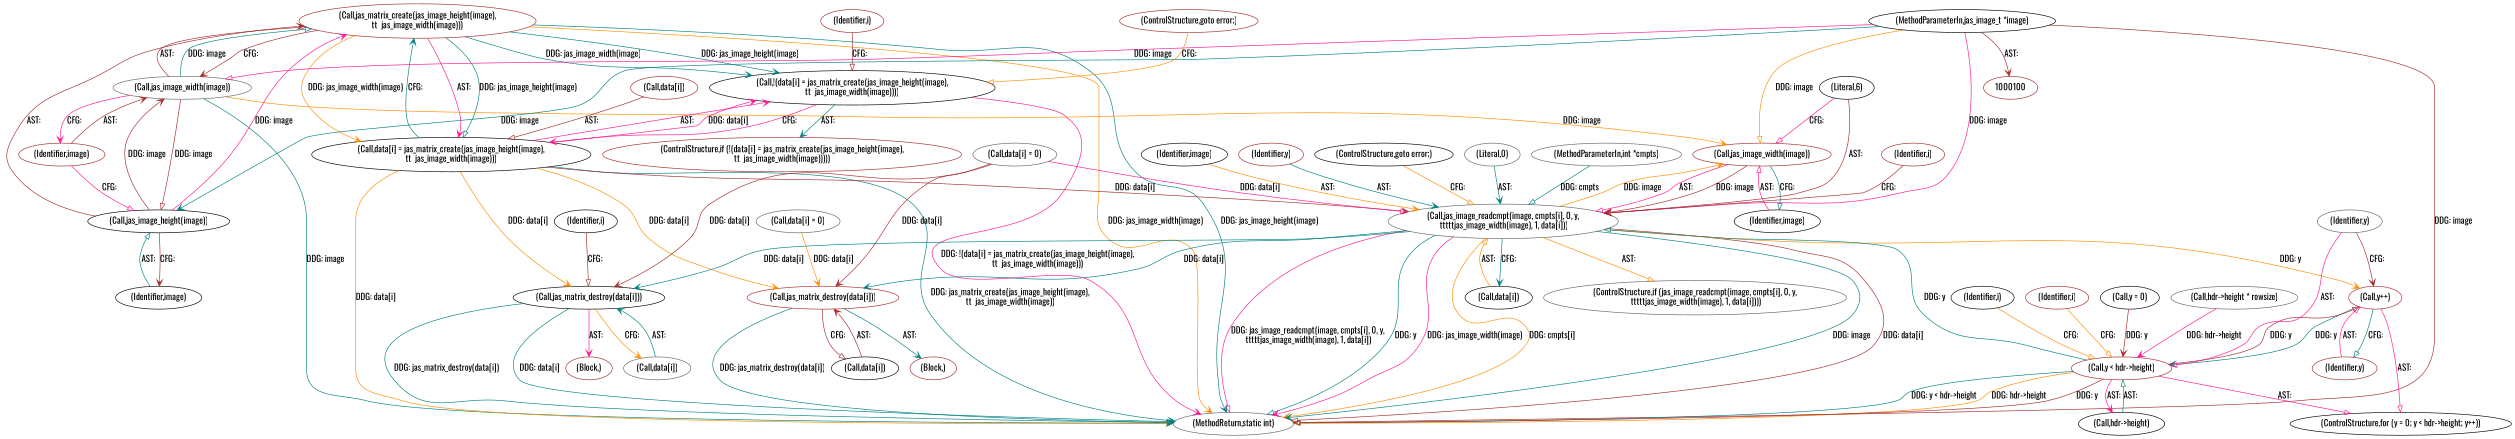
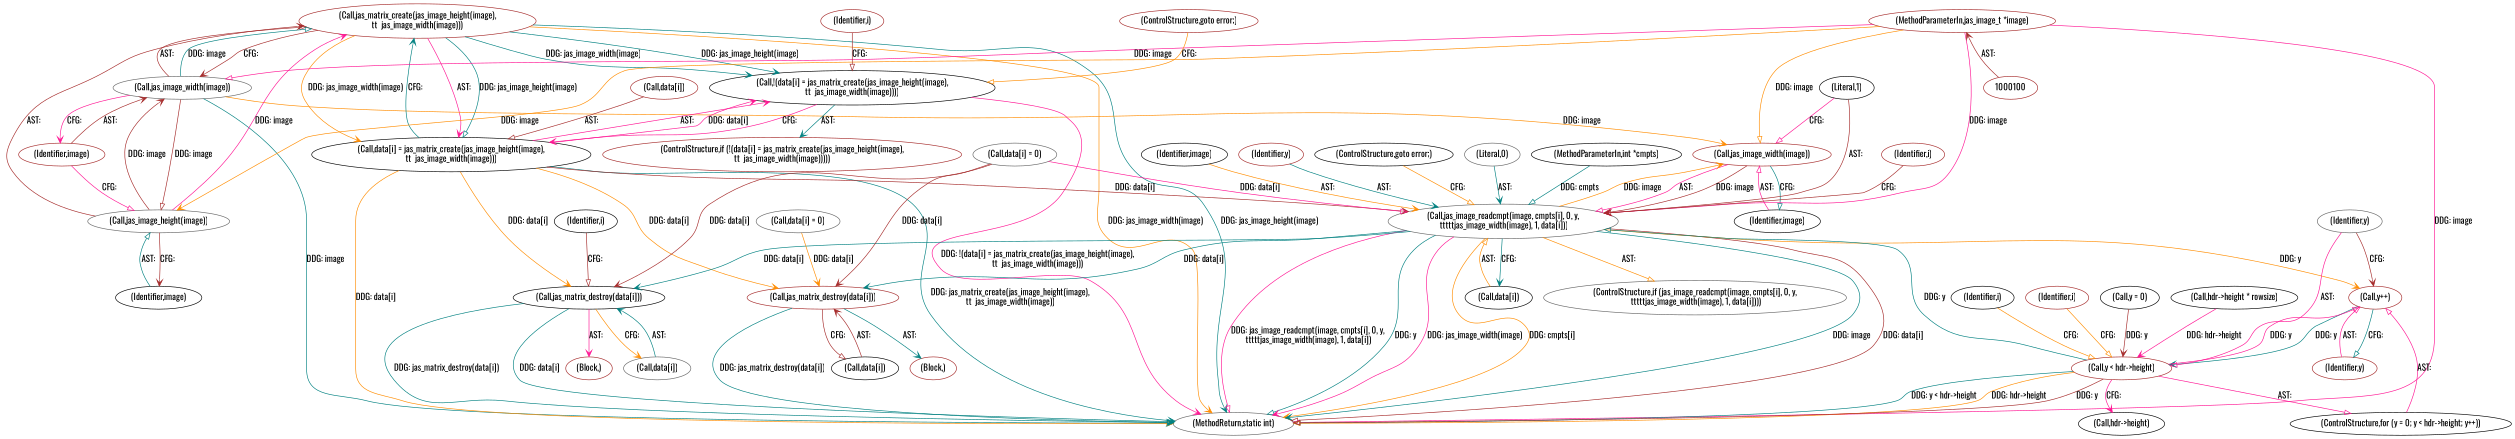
(1962, 21) -> (1962, 21)
(1999, 48) -> (1982, 60)
(1059, 60) -> (1059, 60)
(1847, 88) -> (1847, 88)
(1606, 155) -> (1606, 155)
(159, 221) -> (159, 221)
(2234, 298) -> (2234, 298)
(2263, 339) -> (2263, 339)
(2395, 356) -> (2417, 360)
(2115, 396) -> (2115, 396)
(2123, 399) -> none
(2207, 405) -> (2207, 405)
